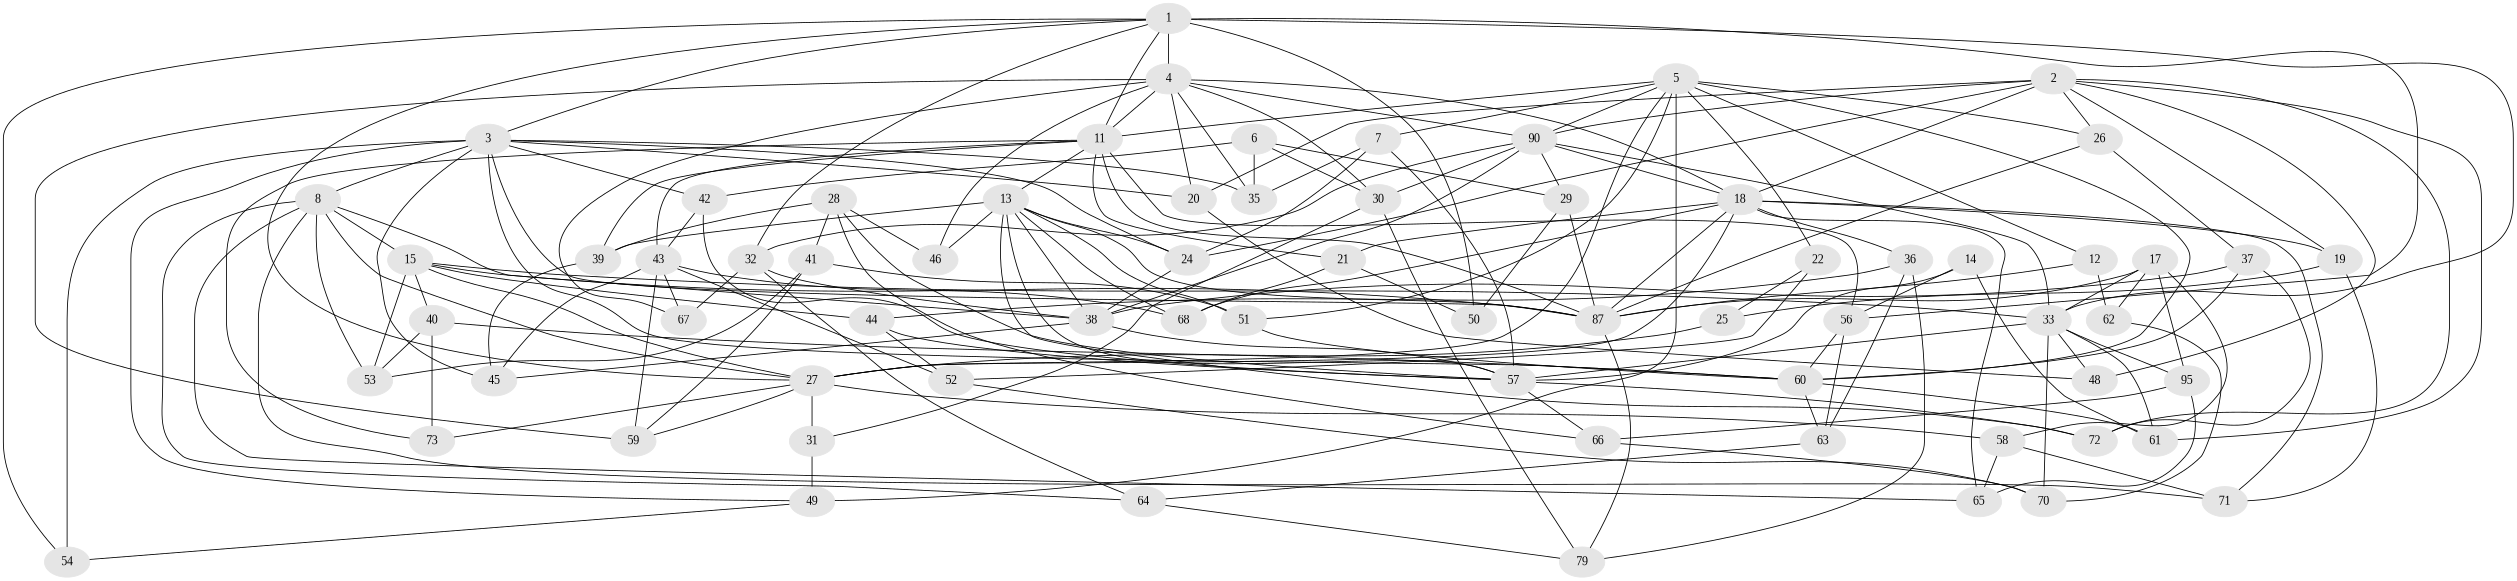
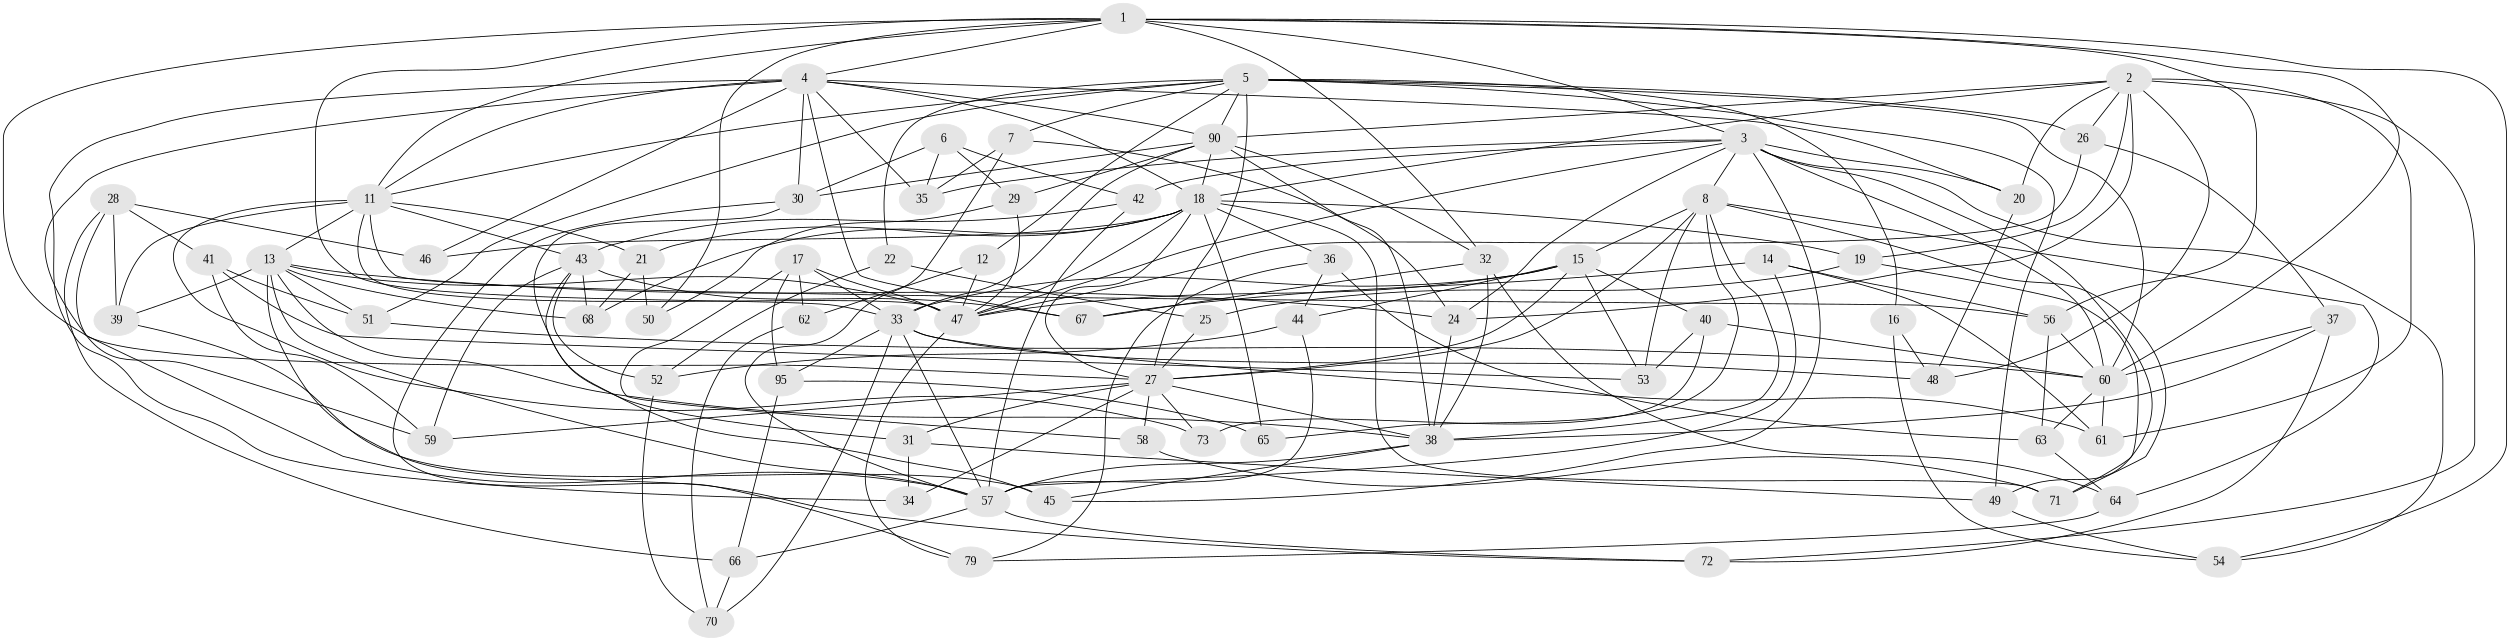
none -> (2136, 54)
(969, 231) -> (834, 239)
none -> (1520, 281)
(1598, 320) -> (957, 320)
none -> (1893, 320)
none -> (1291, 411)
(1991, 471) -> none
none -> (909, 502)
